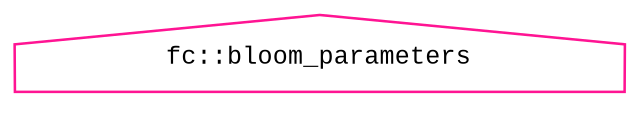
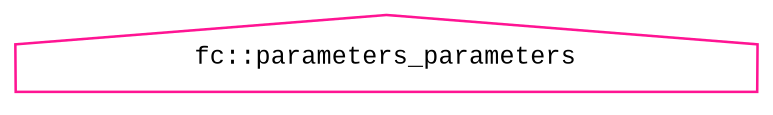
(320, 57) -> (386, 57)
